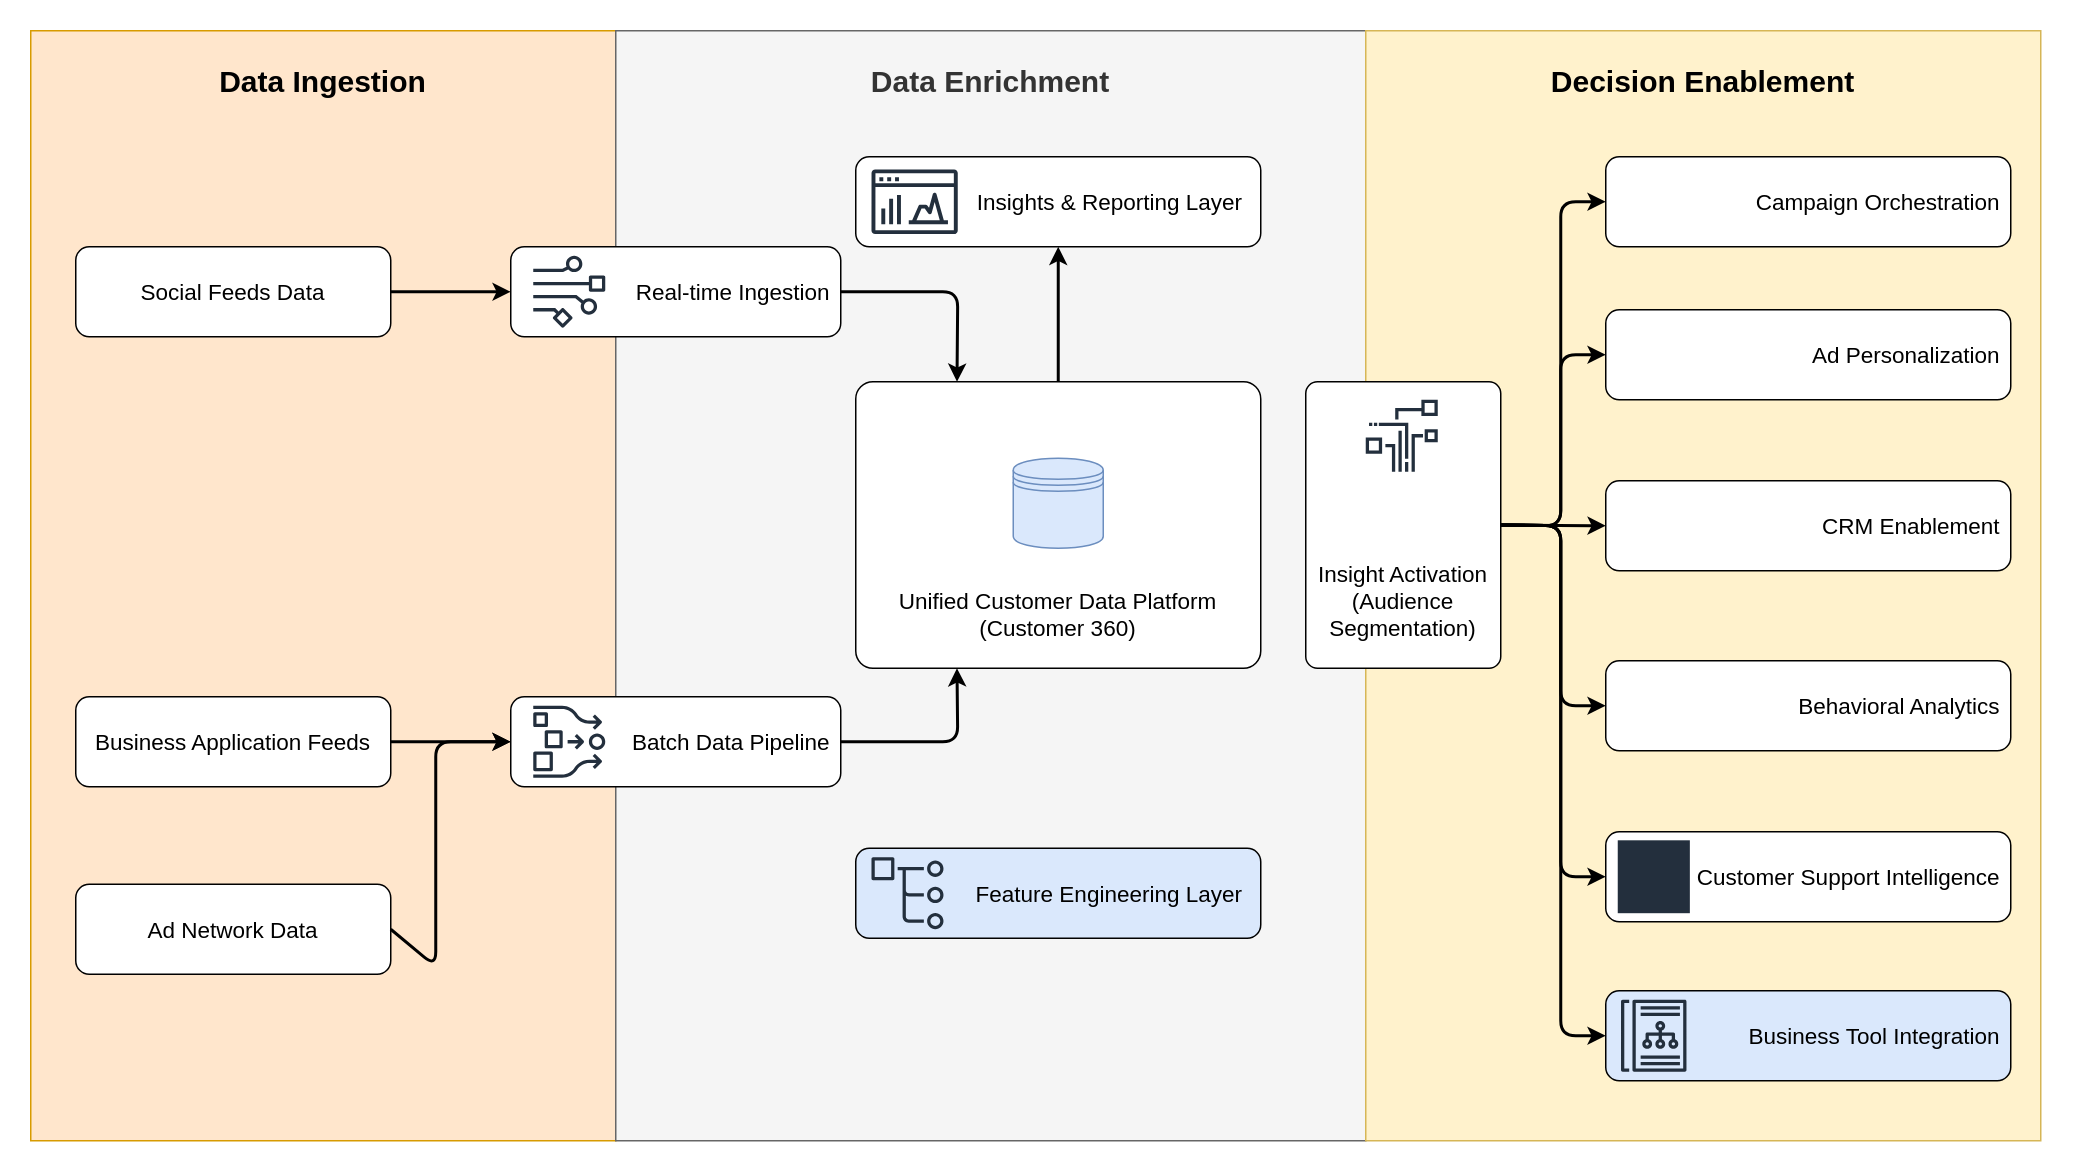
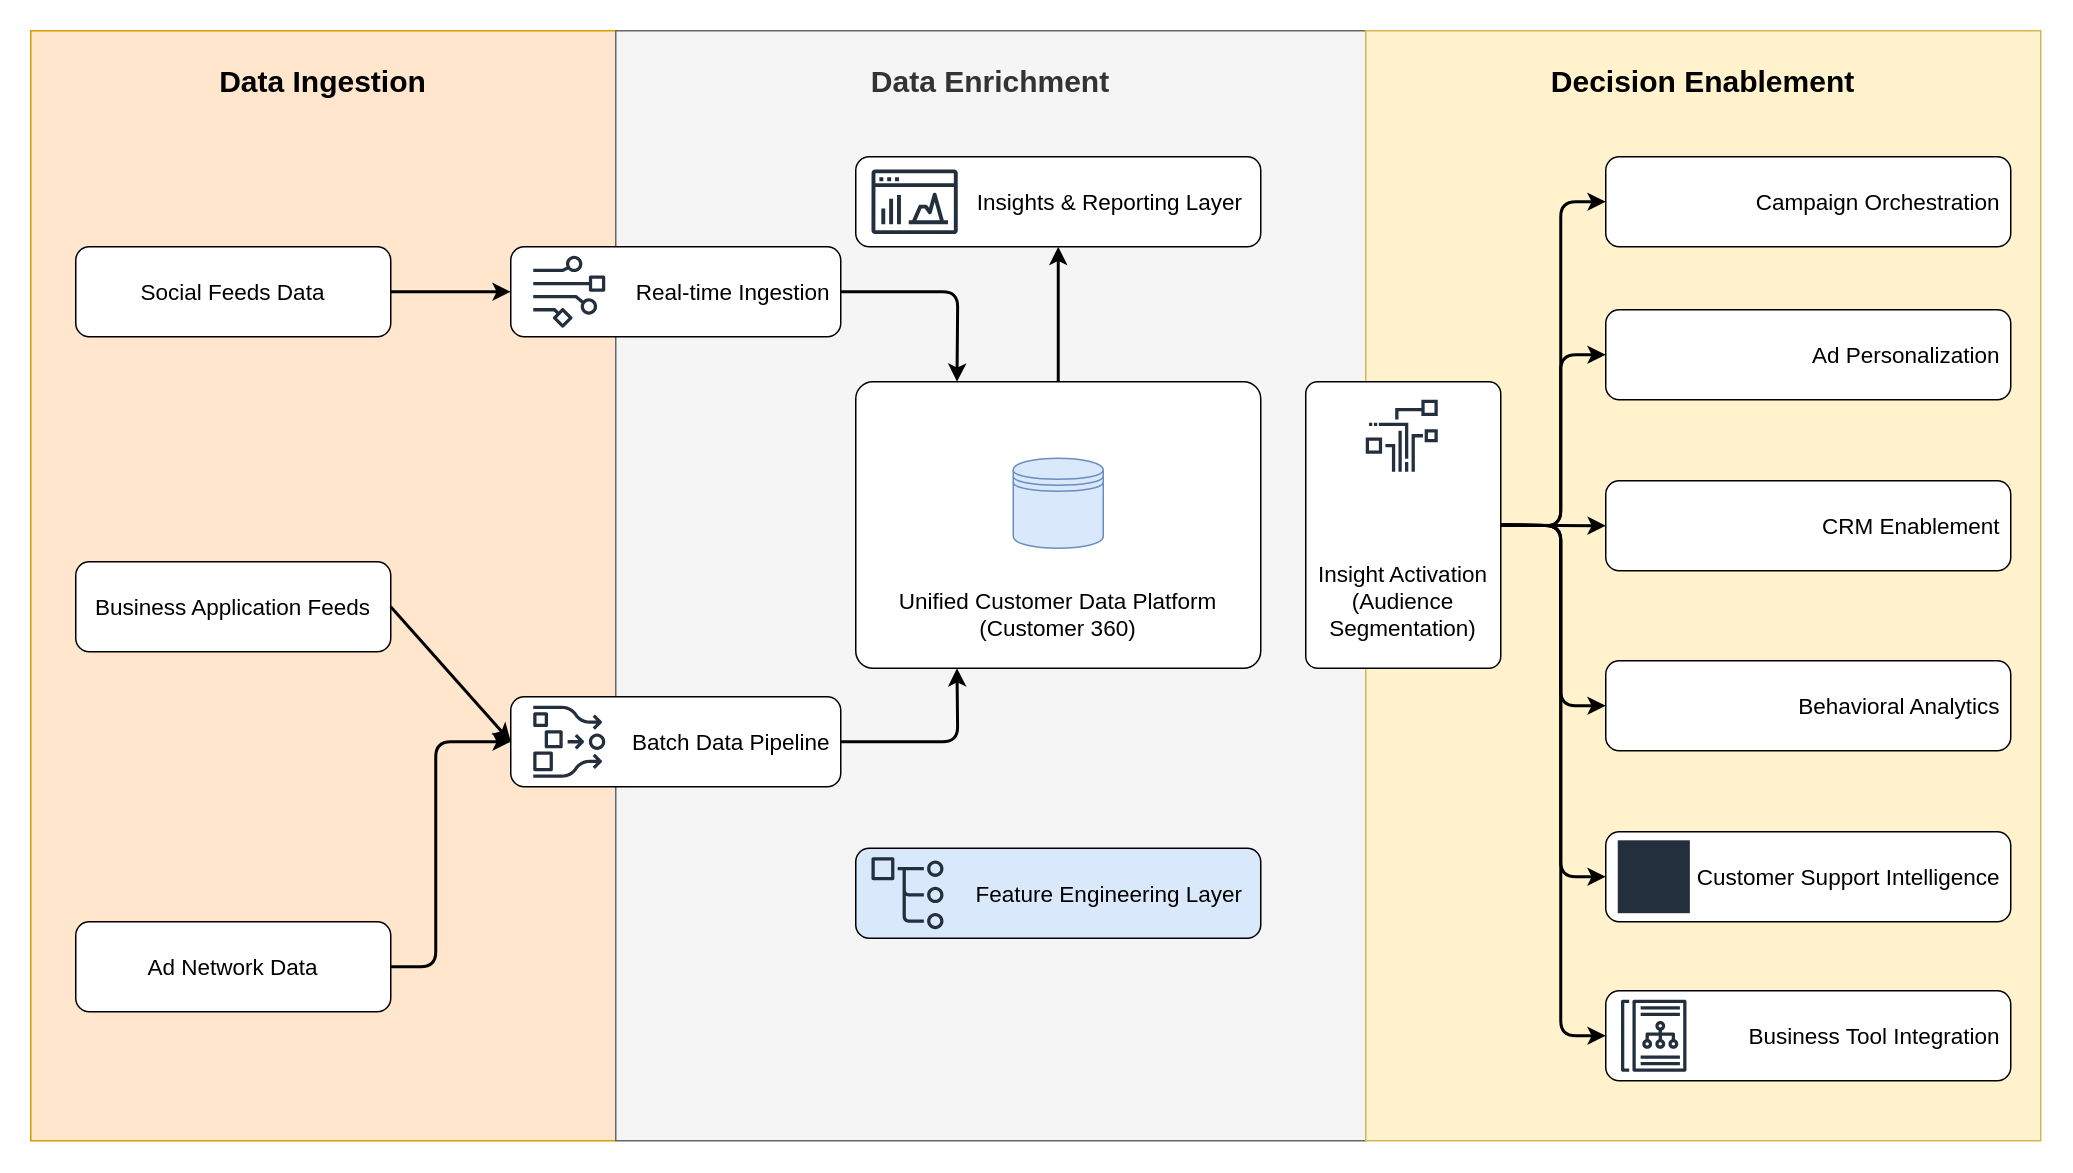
(233, 742) -> (233, 607)
(233, 929) -> (233, 967)
(1808, 1036) -> (1808, 1036)
